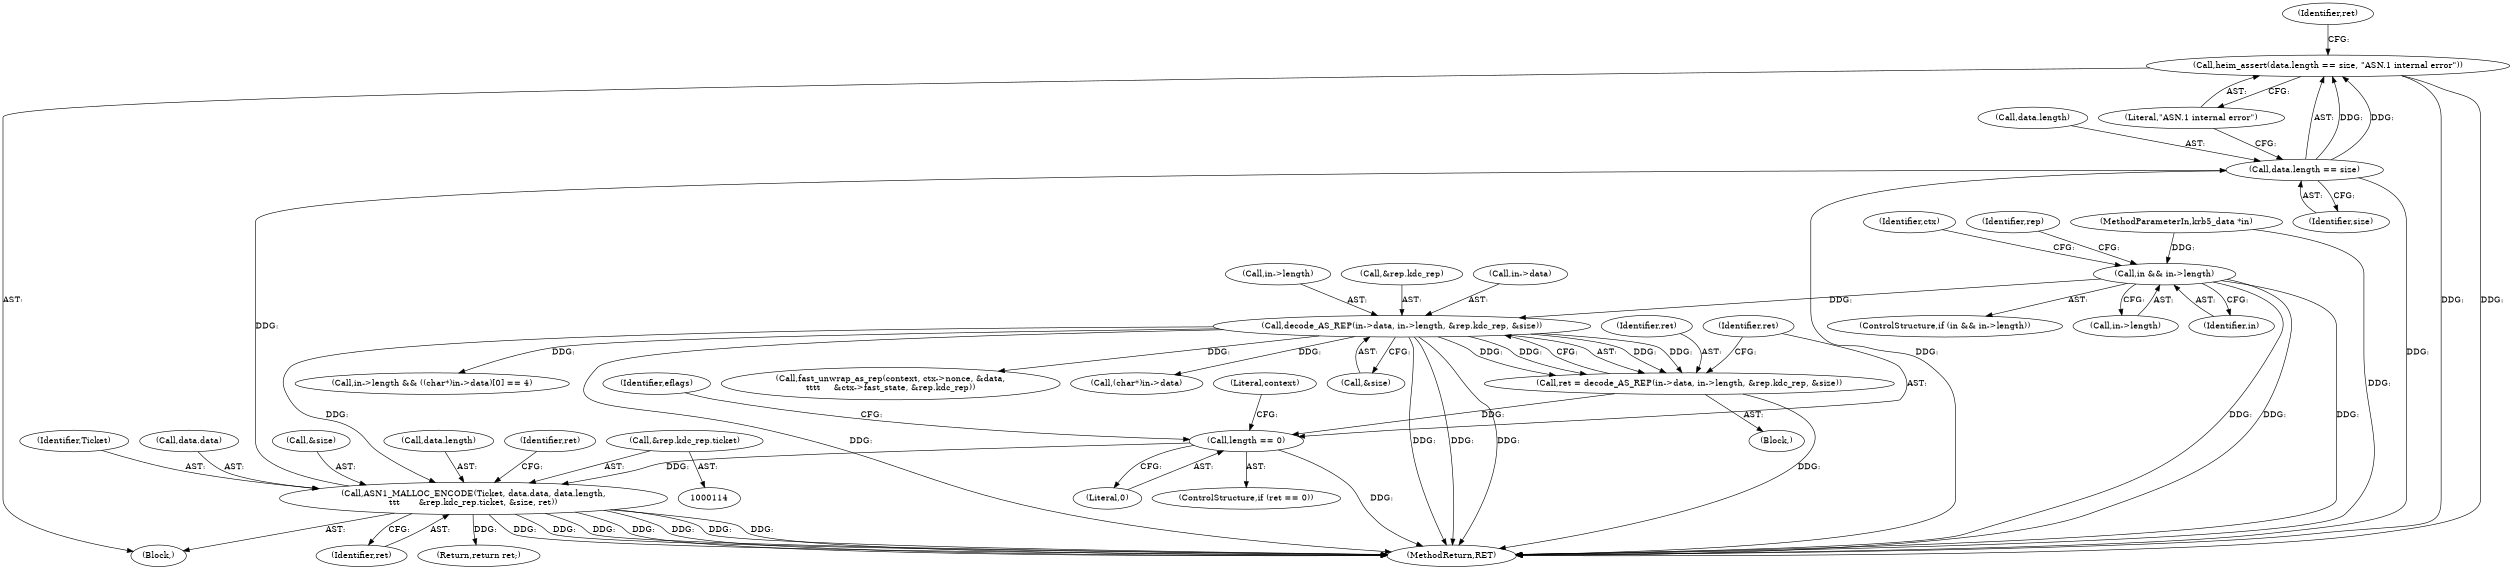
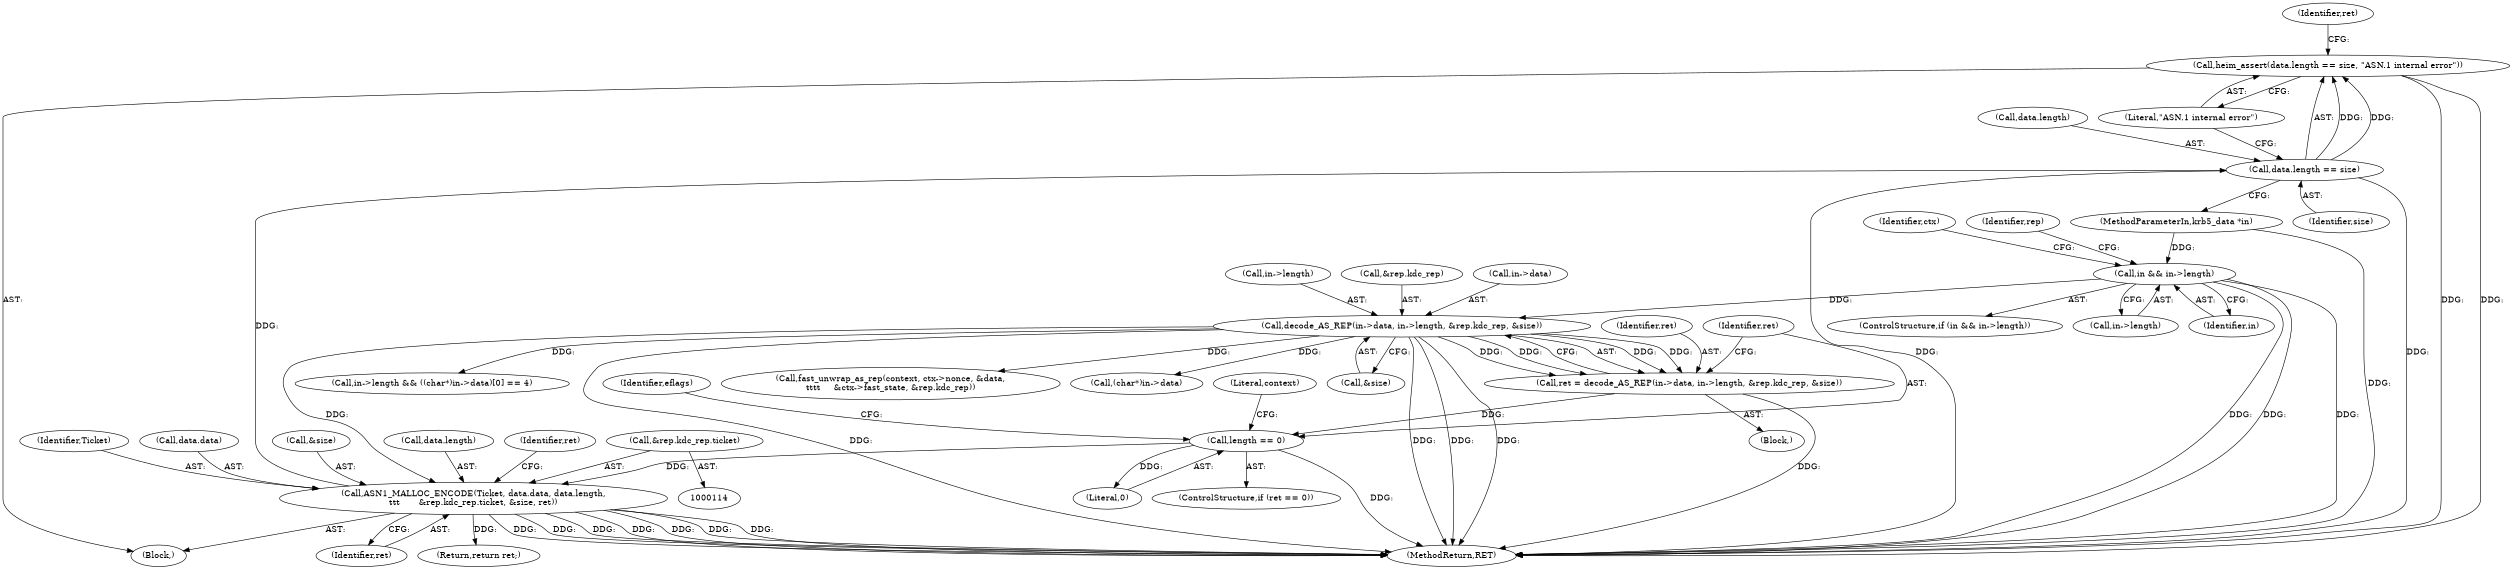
(2328, 192) -> (2244, 195)
(1153, 467) -> (1153, 467)
